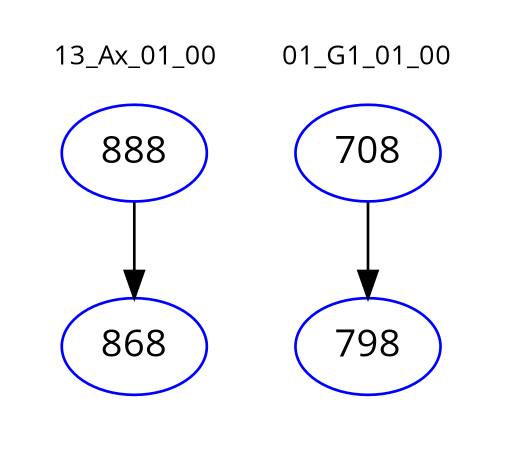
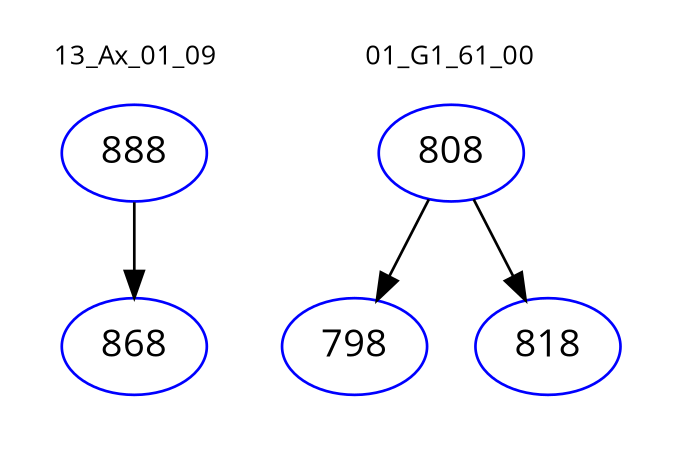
(136, 58) -> (136, 58)
(368, 58) -> (451, 58)
(368, 153) -> (451, 153)
none -> (548, 347)
